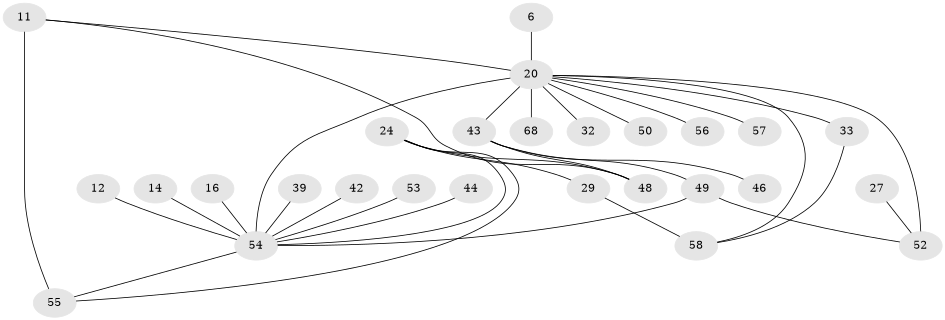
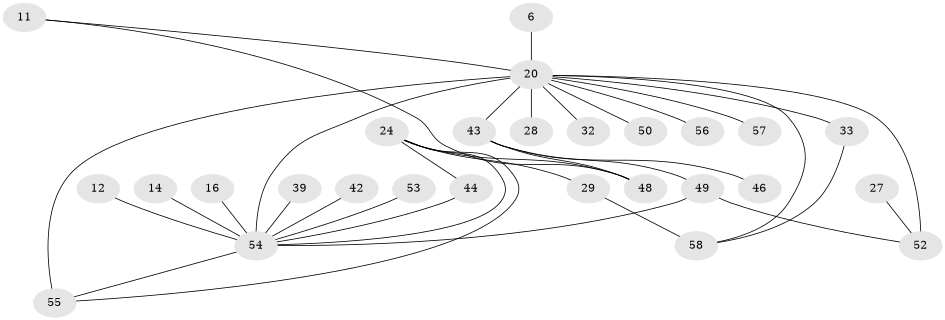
(531, 132) -> (531, 132)
none -> (429, 160)
(25, 162) -> (225, 113)
